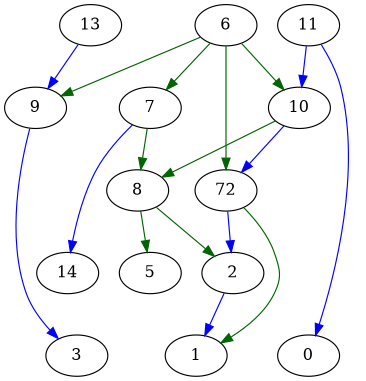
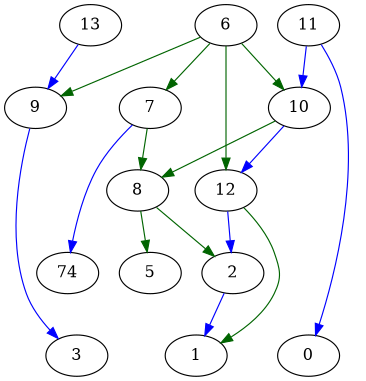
(226, 190) -> (226, 190)
(68, 273) -> (68, 273)
